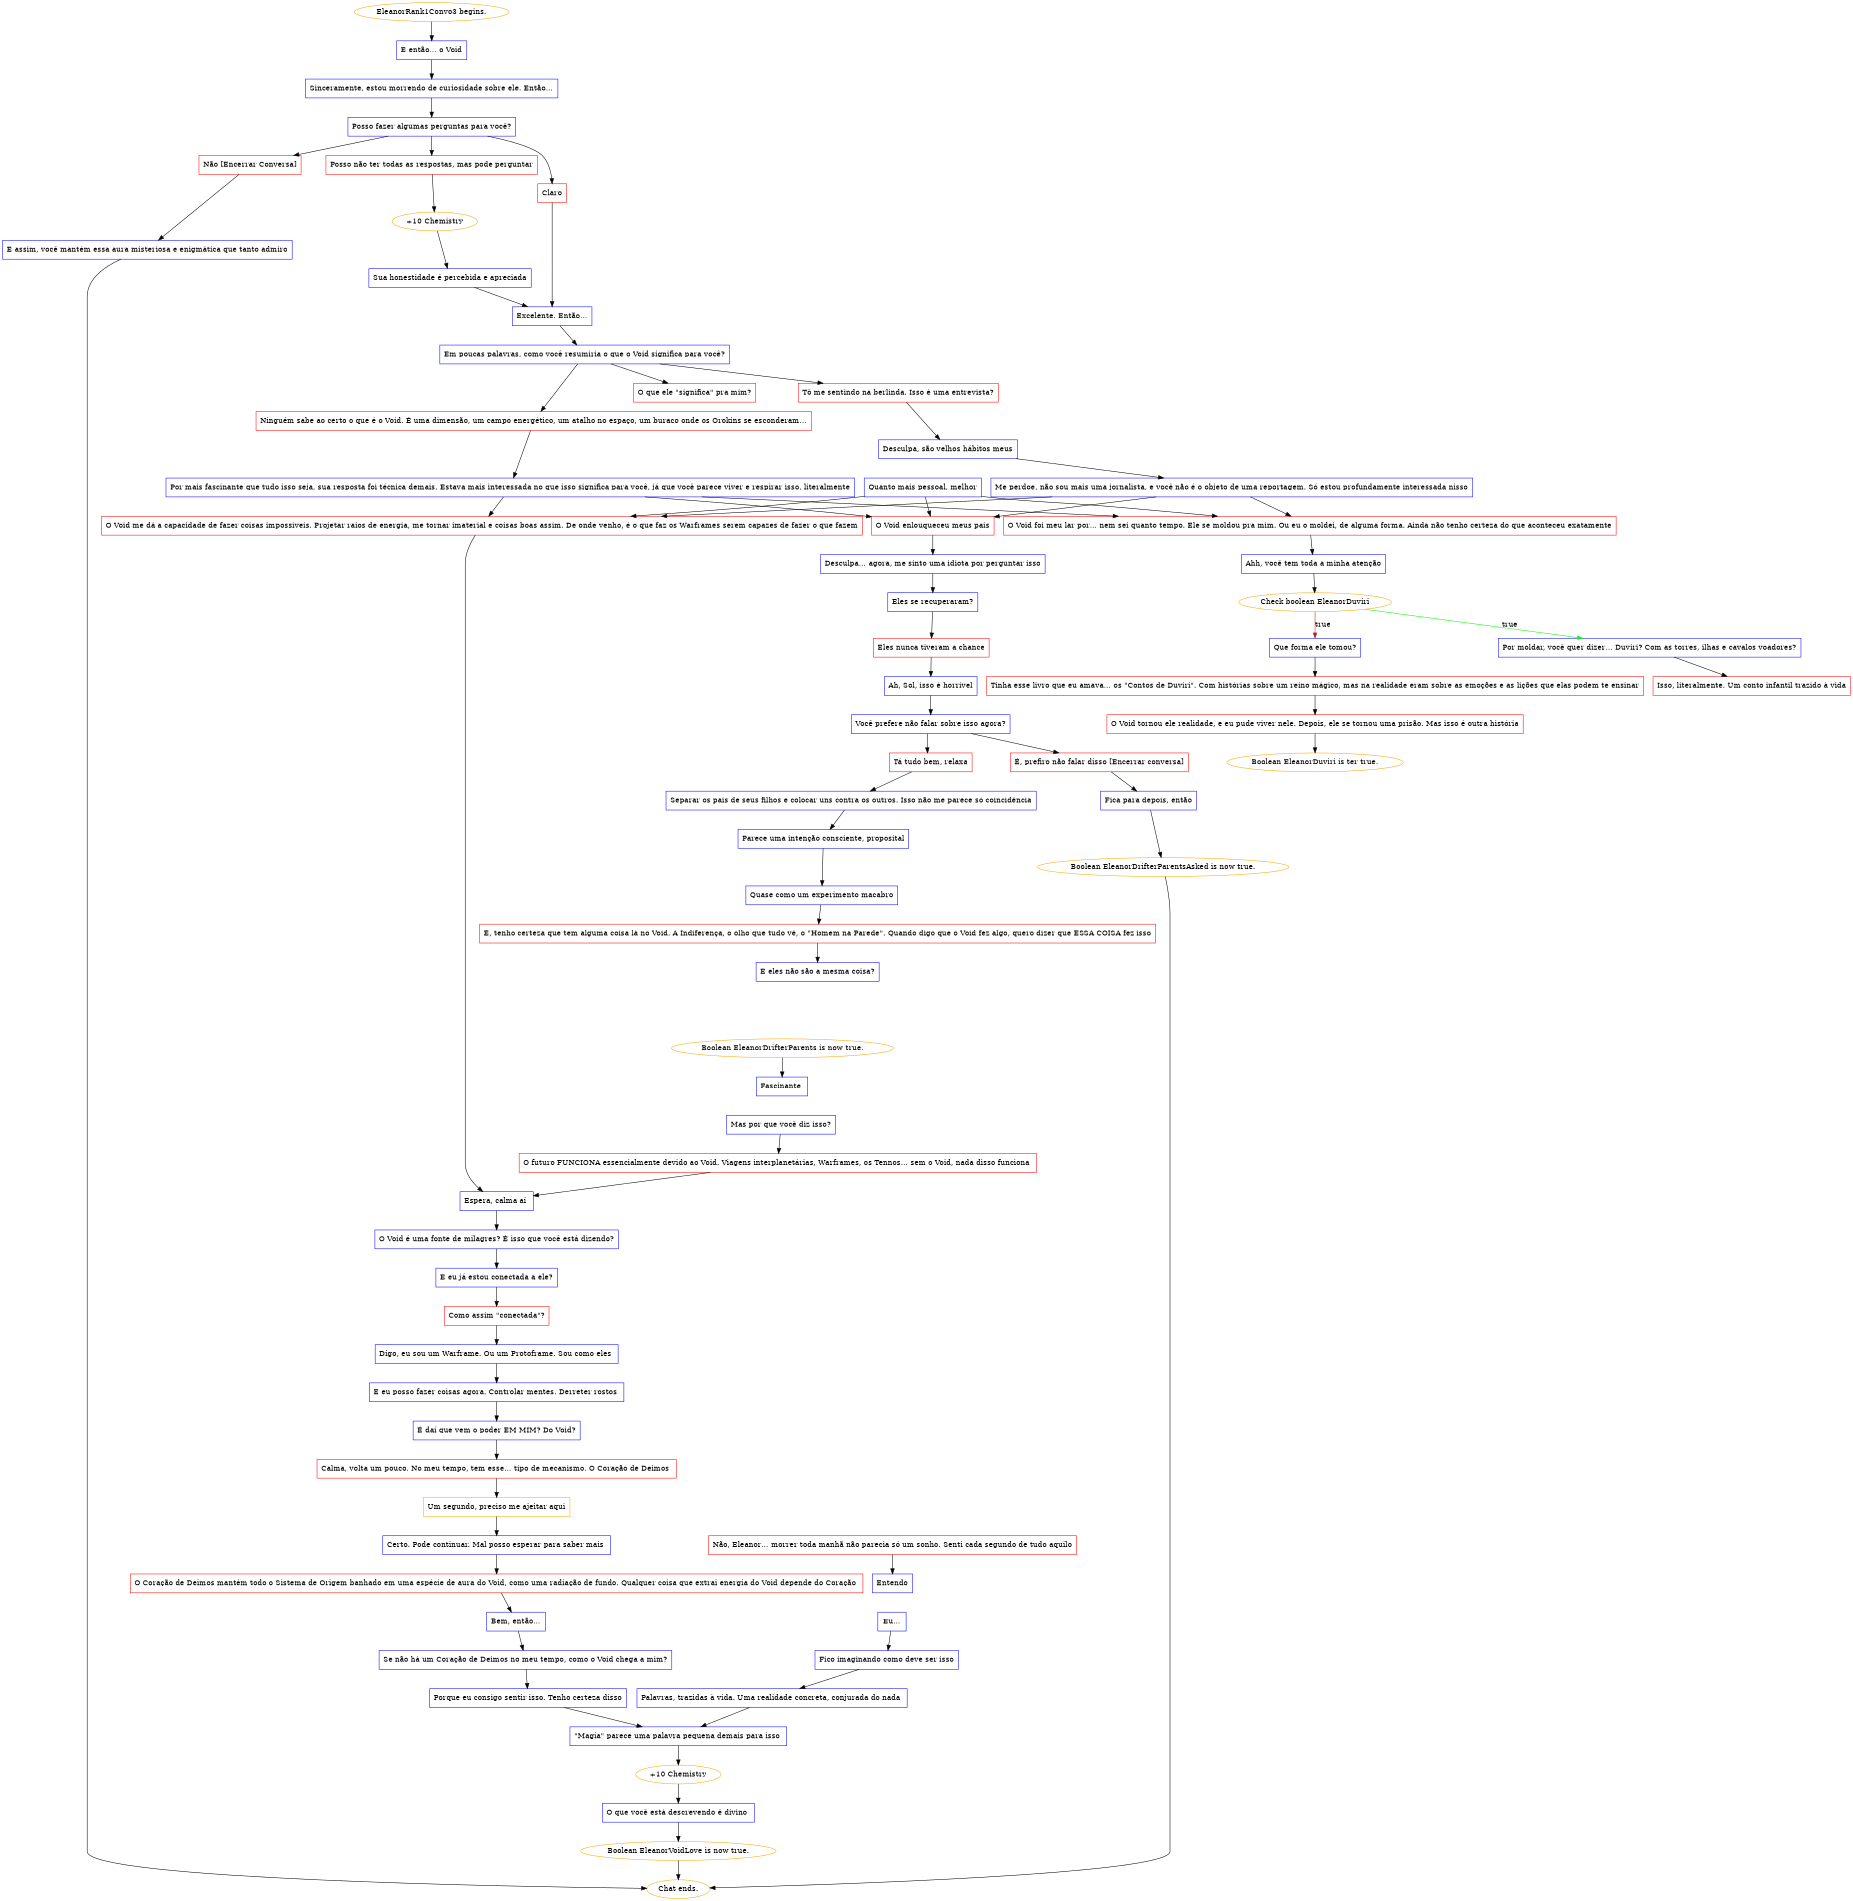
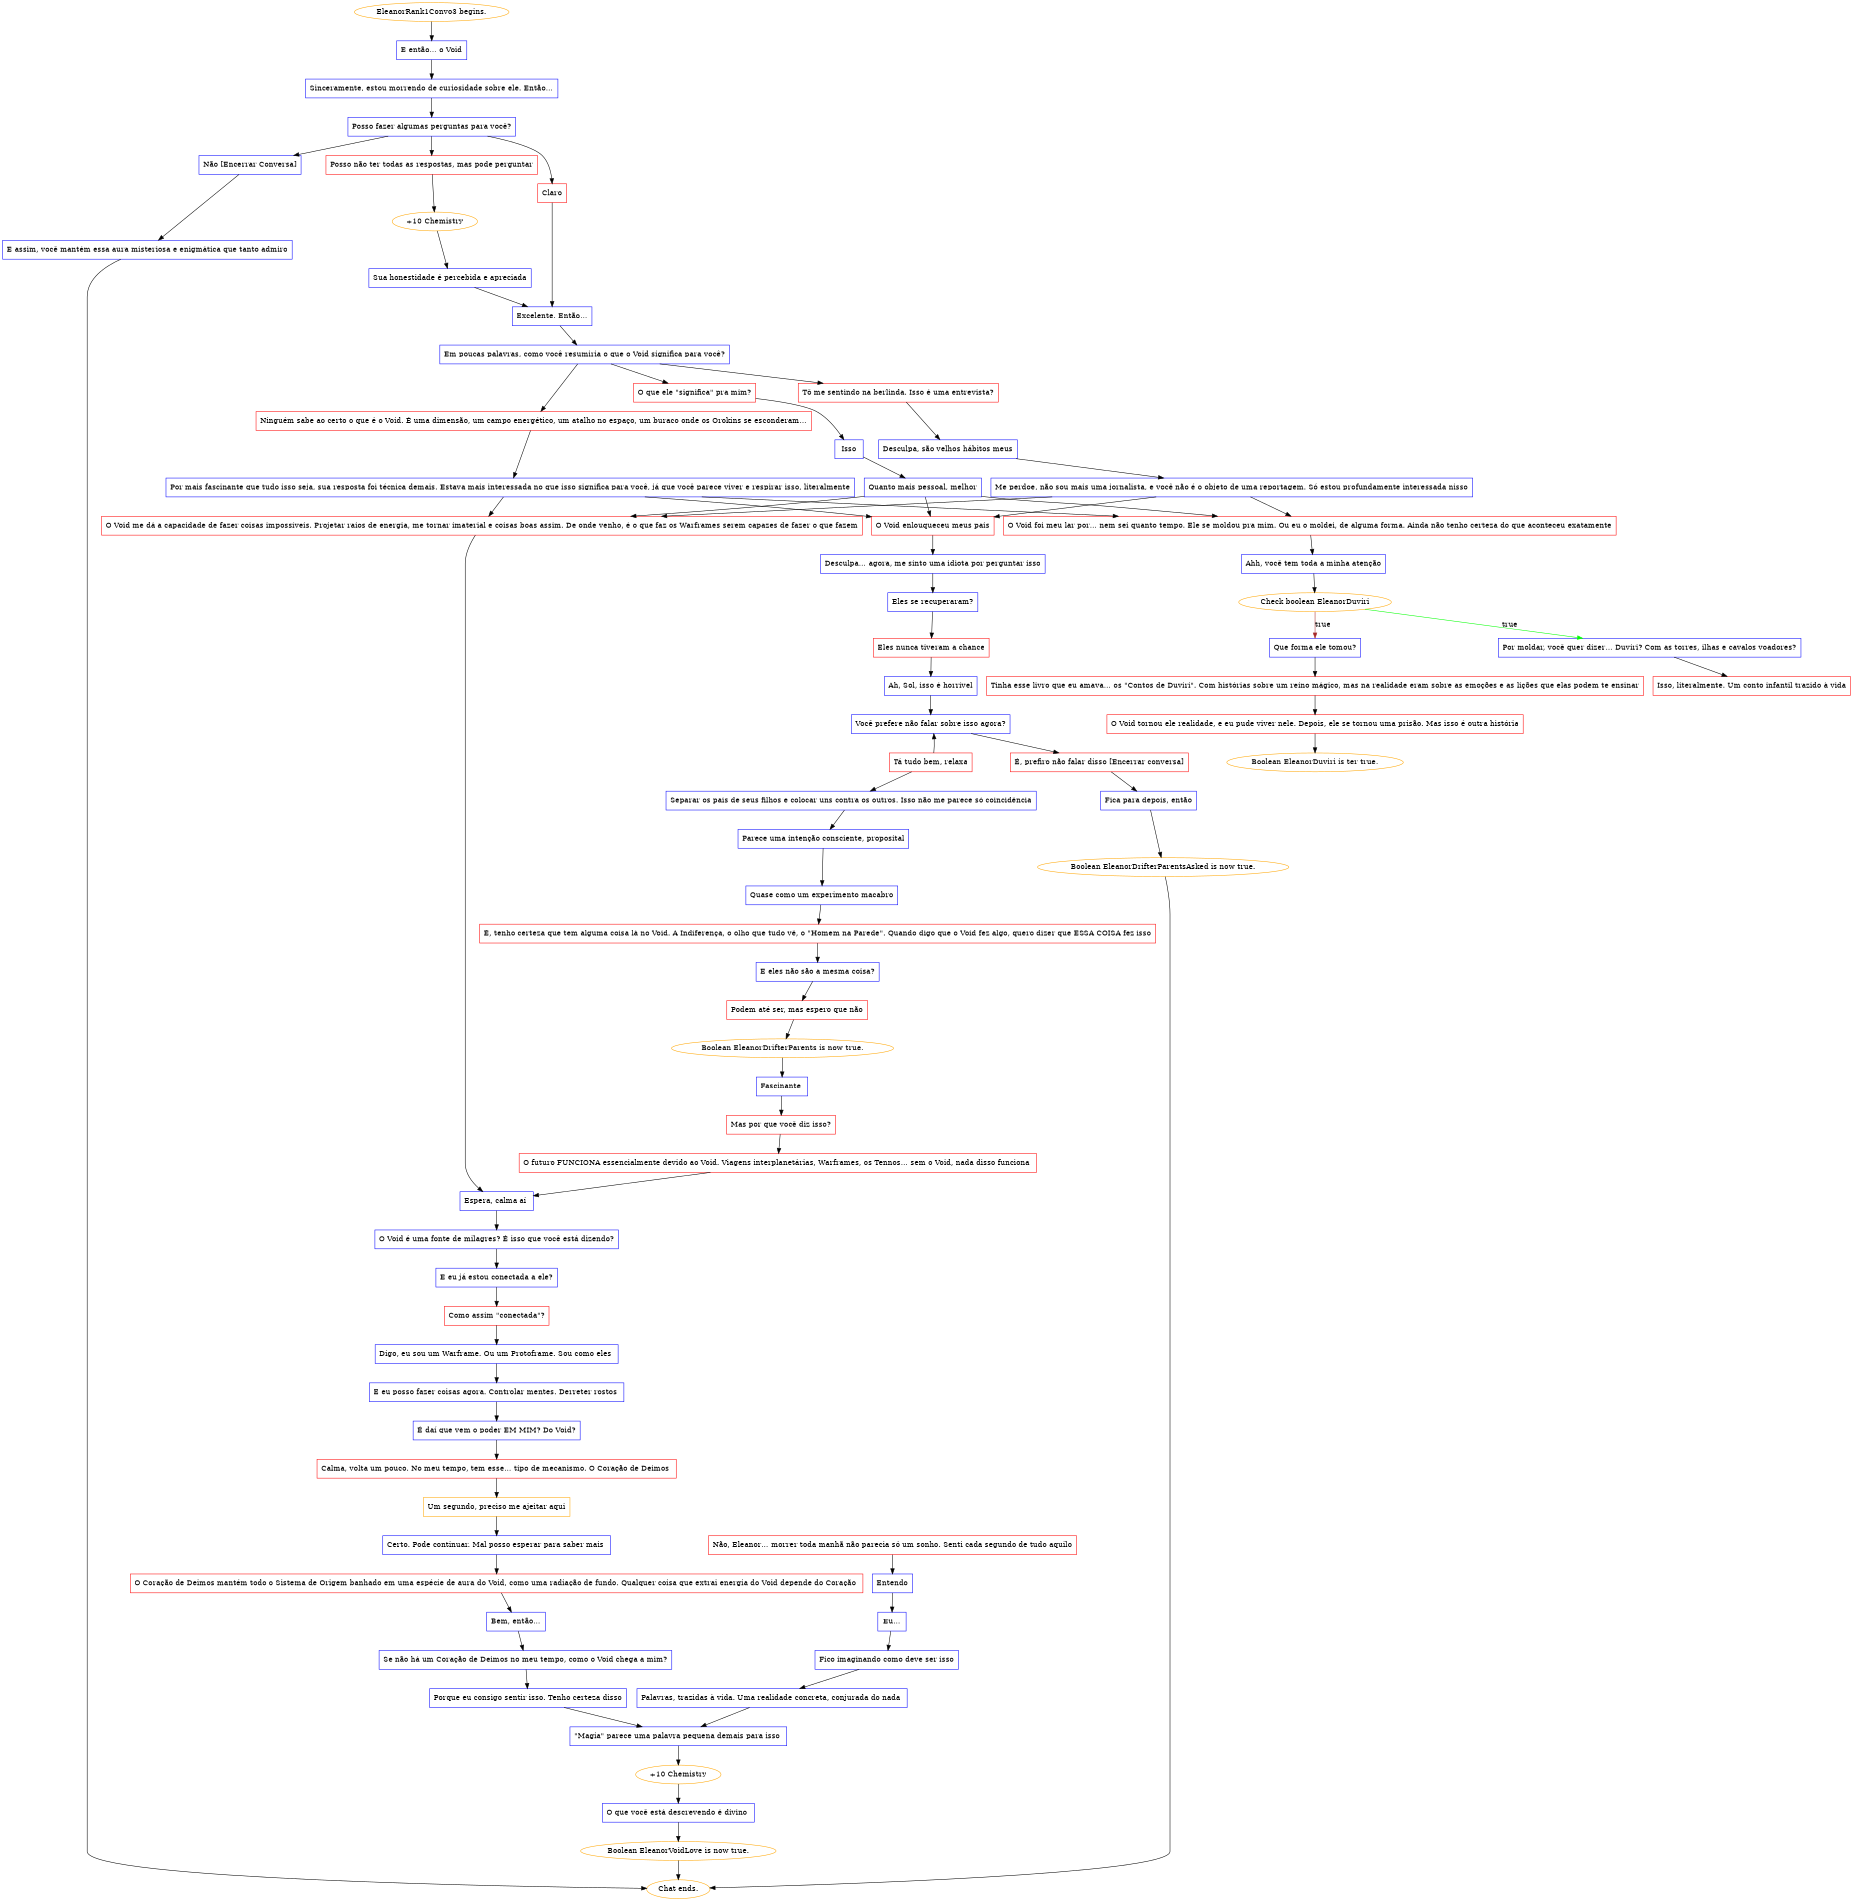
(250, 165) -> (250, 165)
none -> (849, 449)
(927, 741) -> (934, 746)
none -> (797, 1010)
none -> (782, 1103)
(781, 1125) -> (781, 1125)
none -> (892, 1600)
